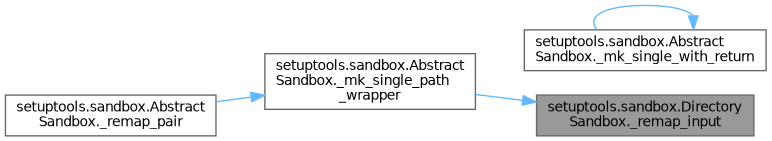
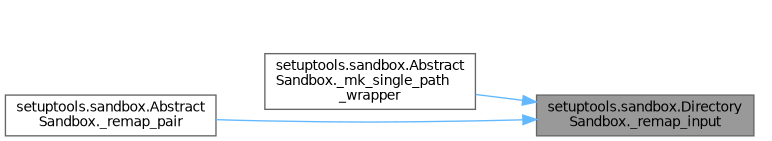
(645, 50) -> none
(234, 99) -> (369, 122)
